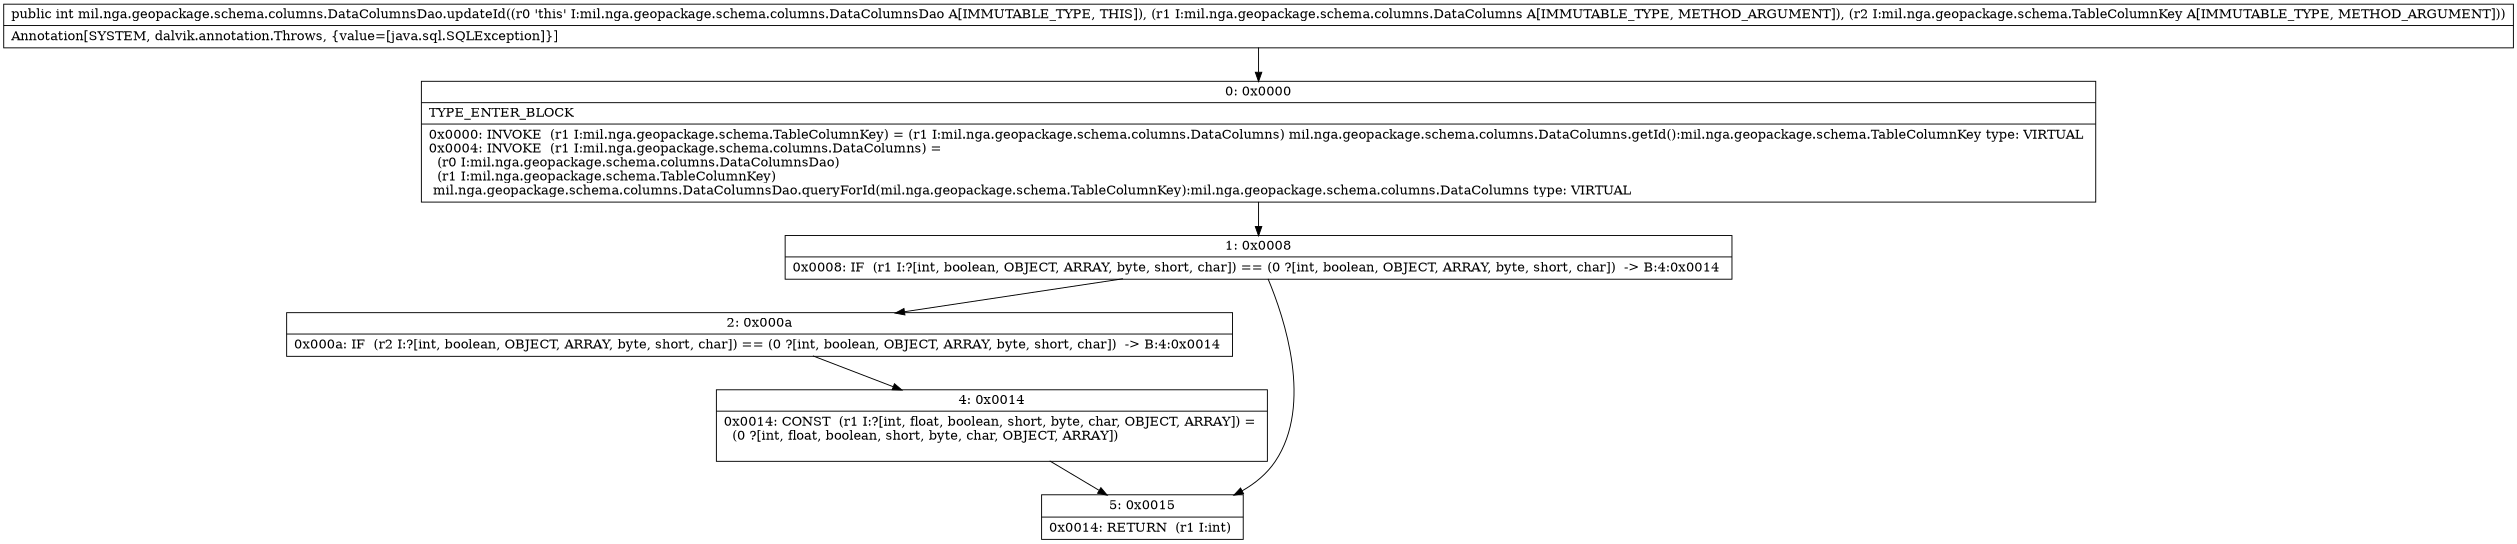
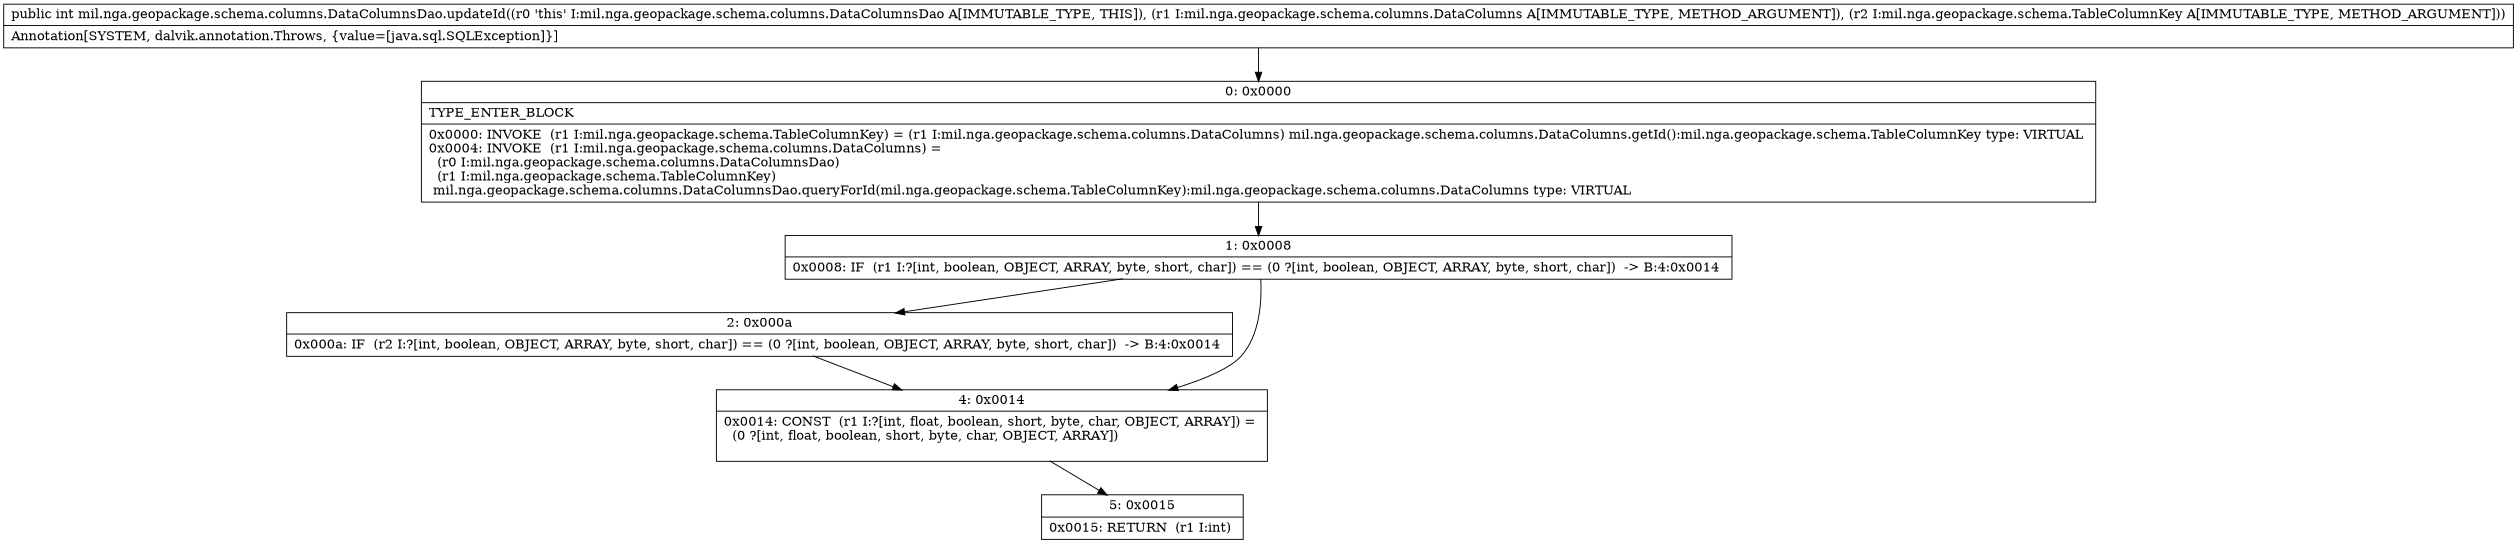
(1294, 392) -> (1244, 352)
(1142, 528) -> (1142, 528)
